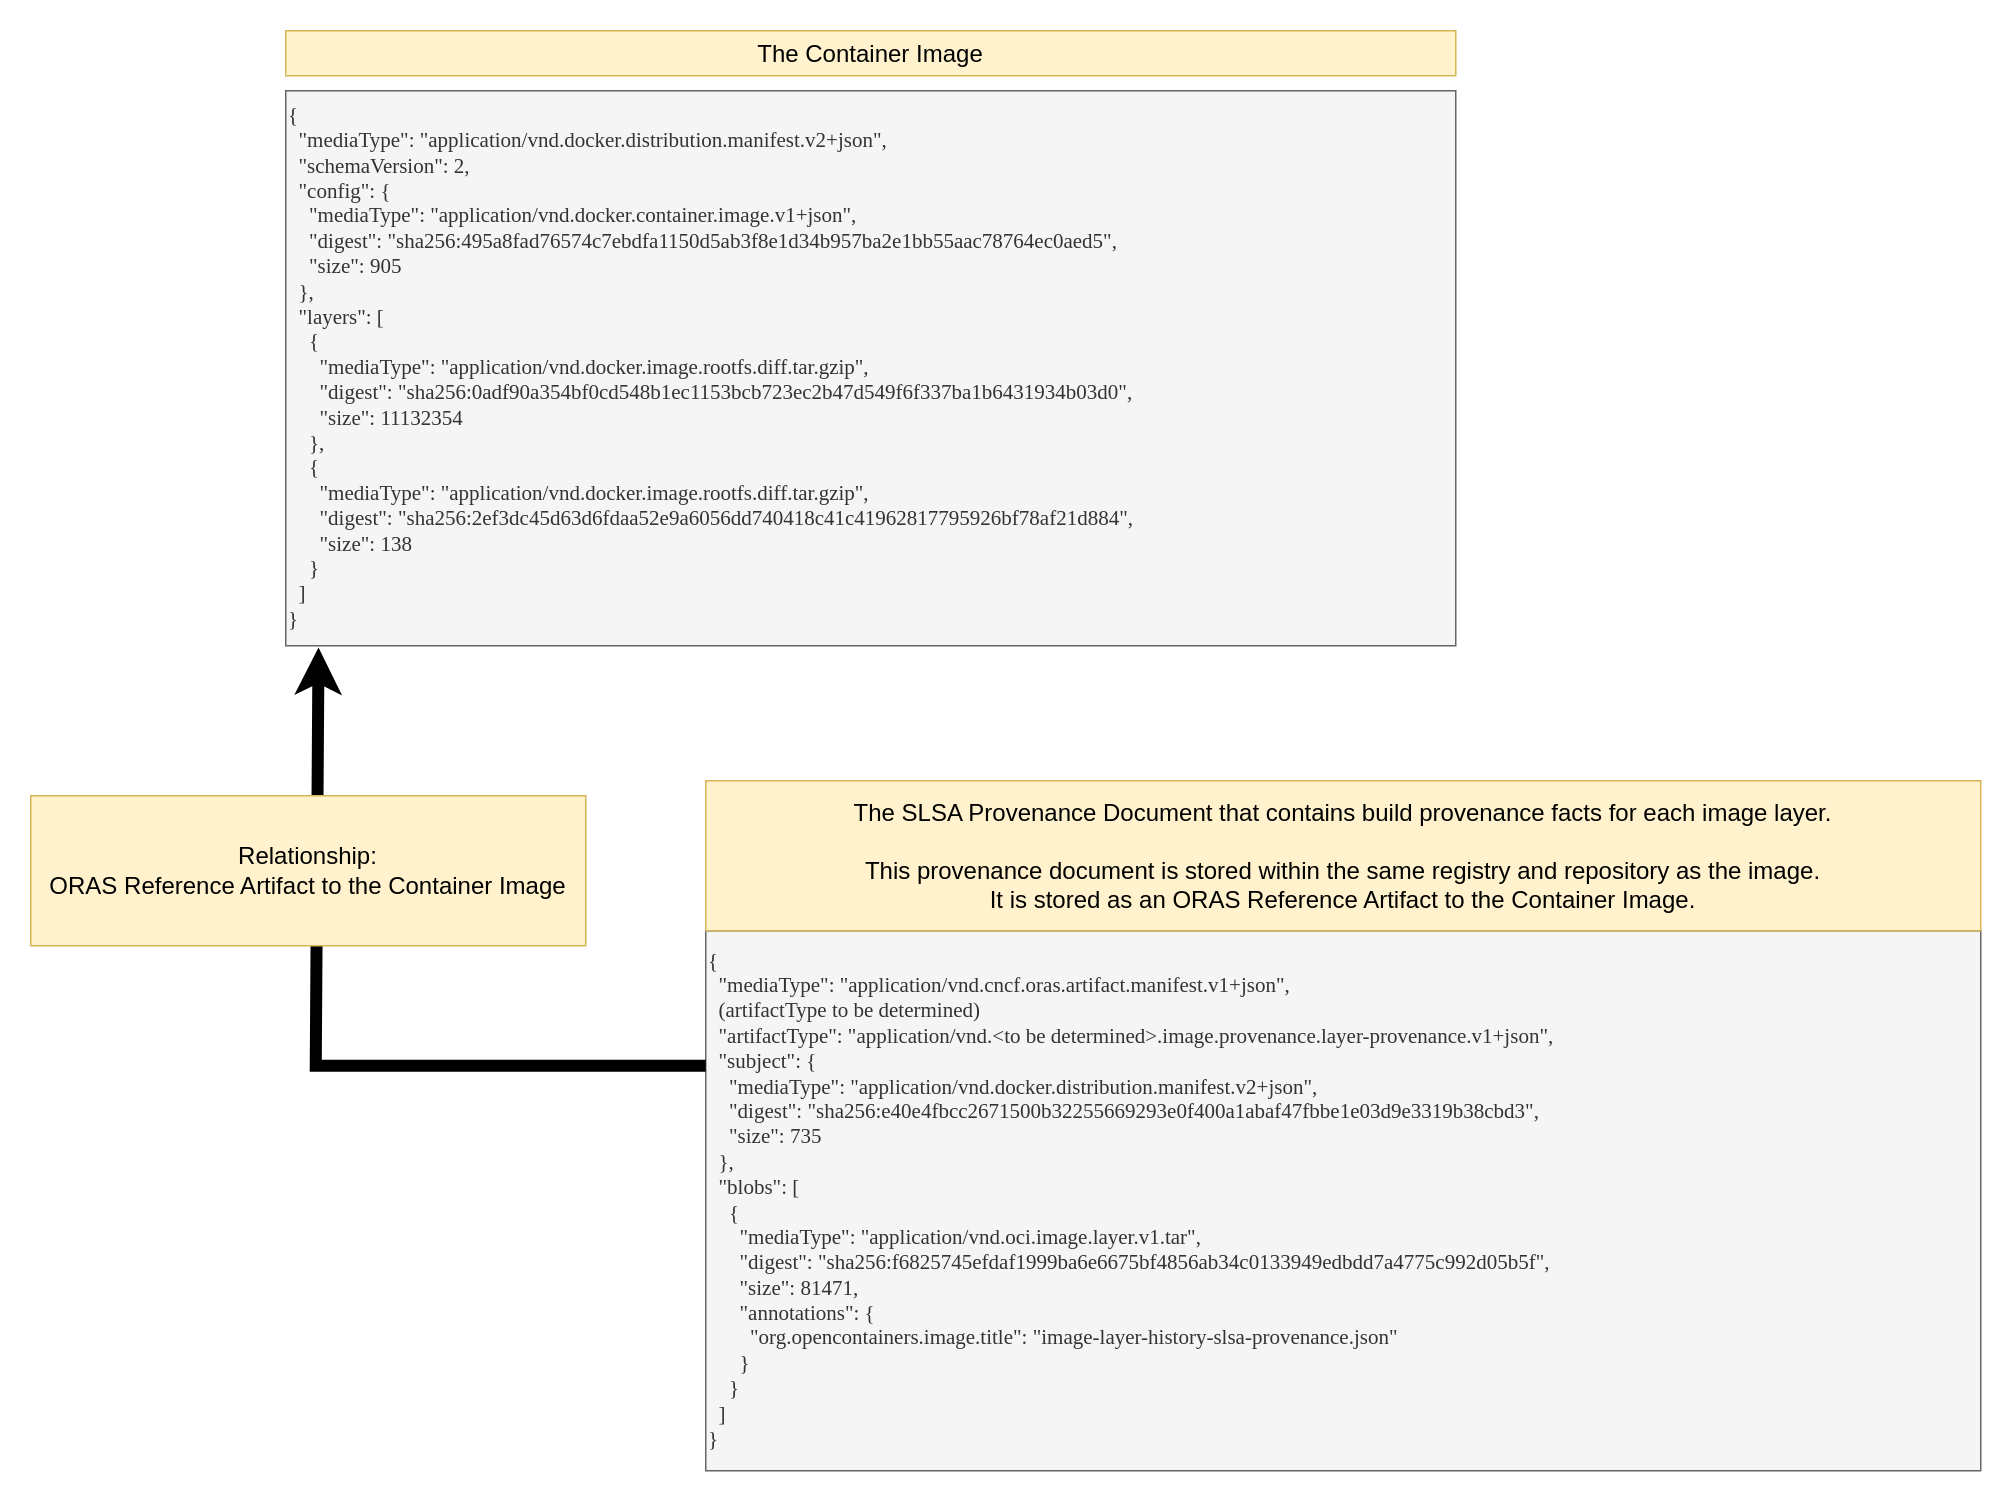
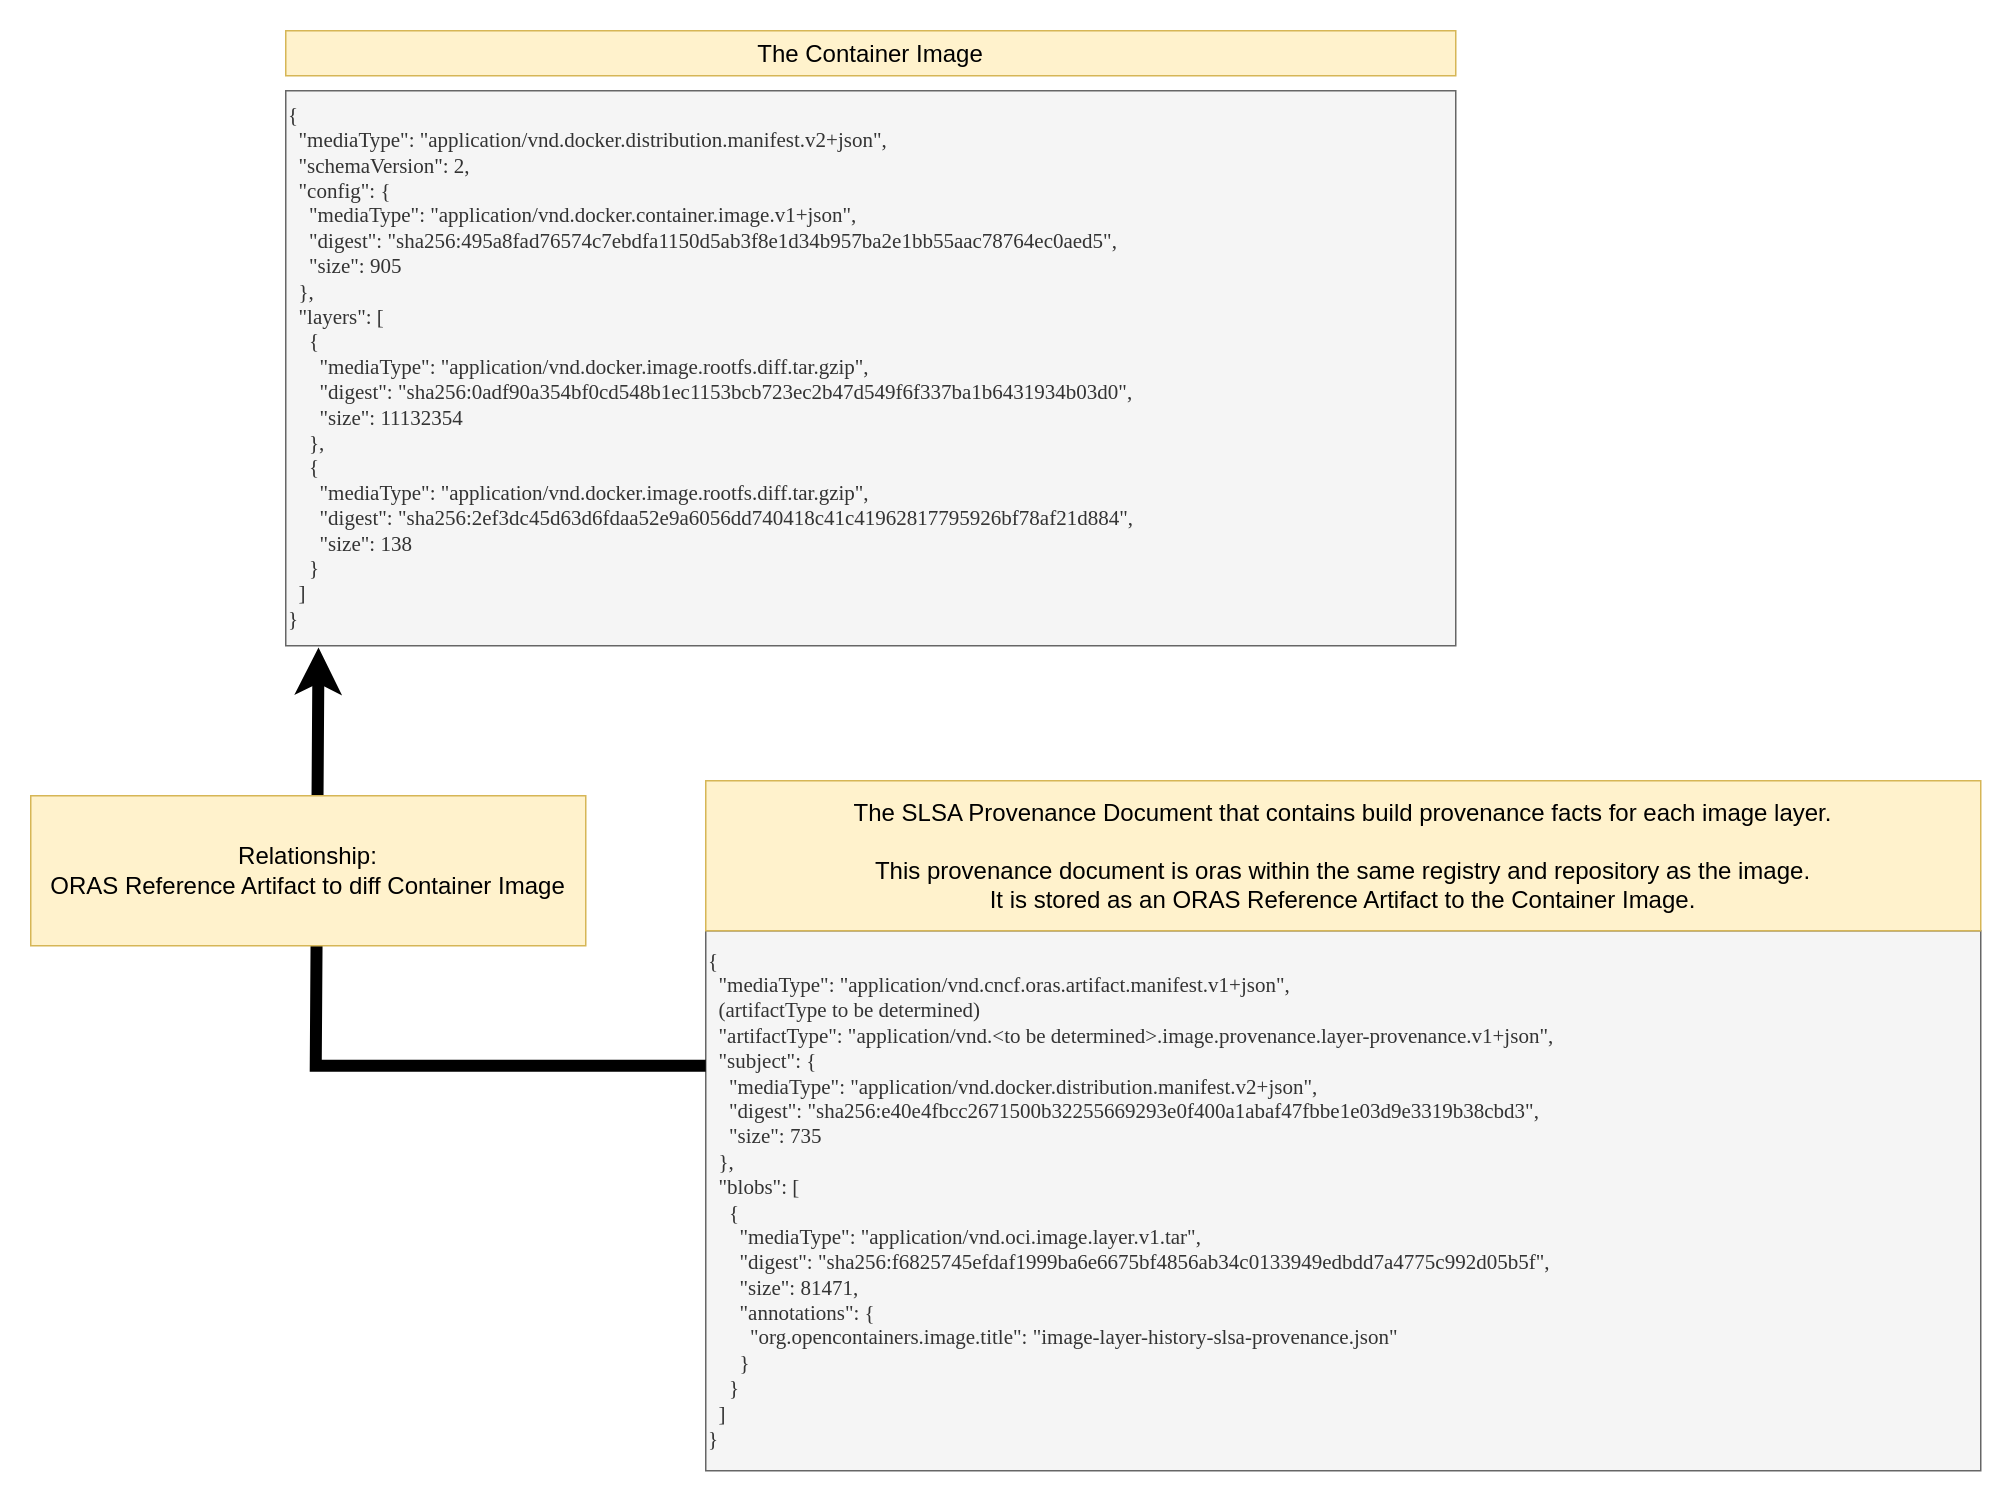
(1343, 856) -> (1343, 856)
(308, 871) -> (308, 871)
